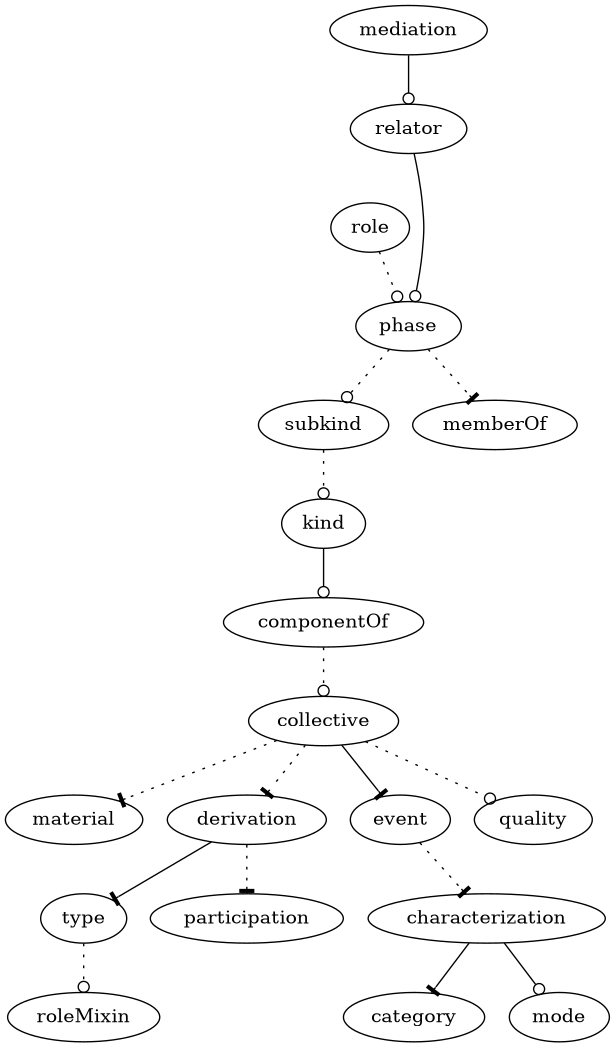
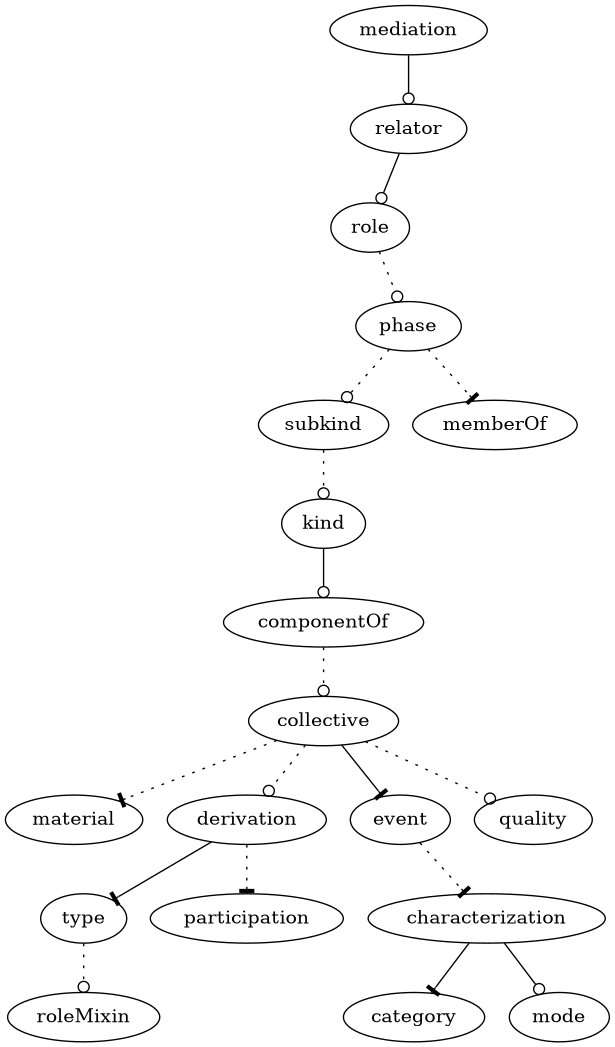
(424, 222) -> (391, 173)
(289, 766) -> (289, 766)
